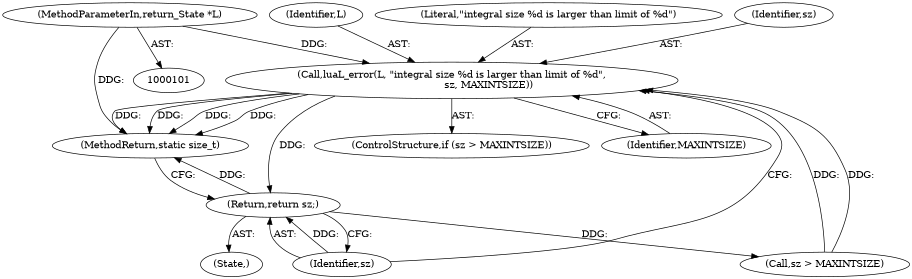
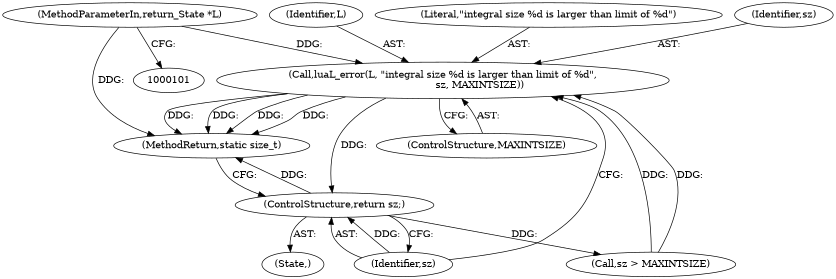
(164, 45) -> (165, 45)
(452, 146) -> none
(686, 146) -> (487, 146)
(273, 205) -> (335, 205)
